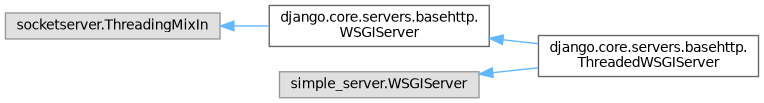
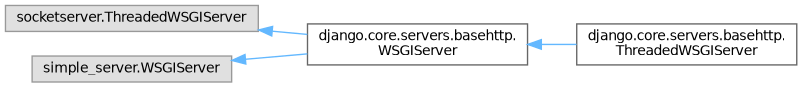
(113, 26) -> (132, 18)
(516, 70) -> (277, 57)
